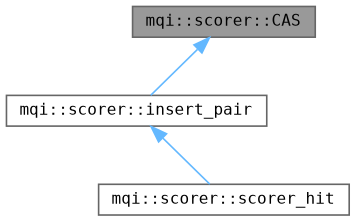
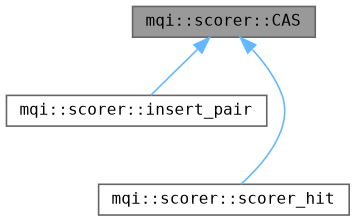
(186, 161) -> (284, 119)
